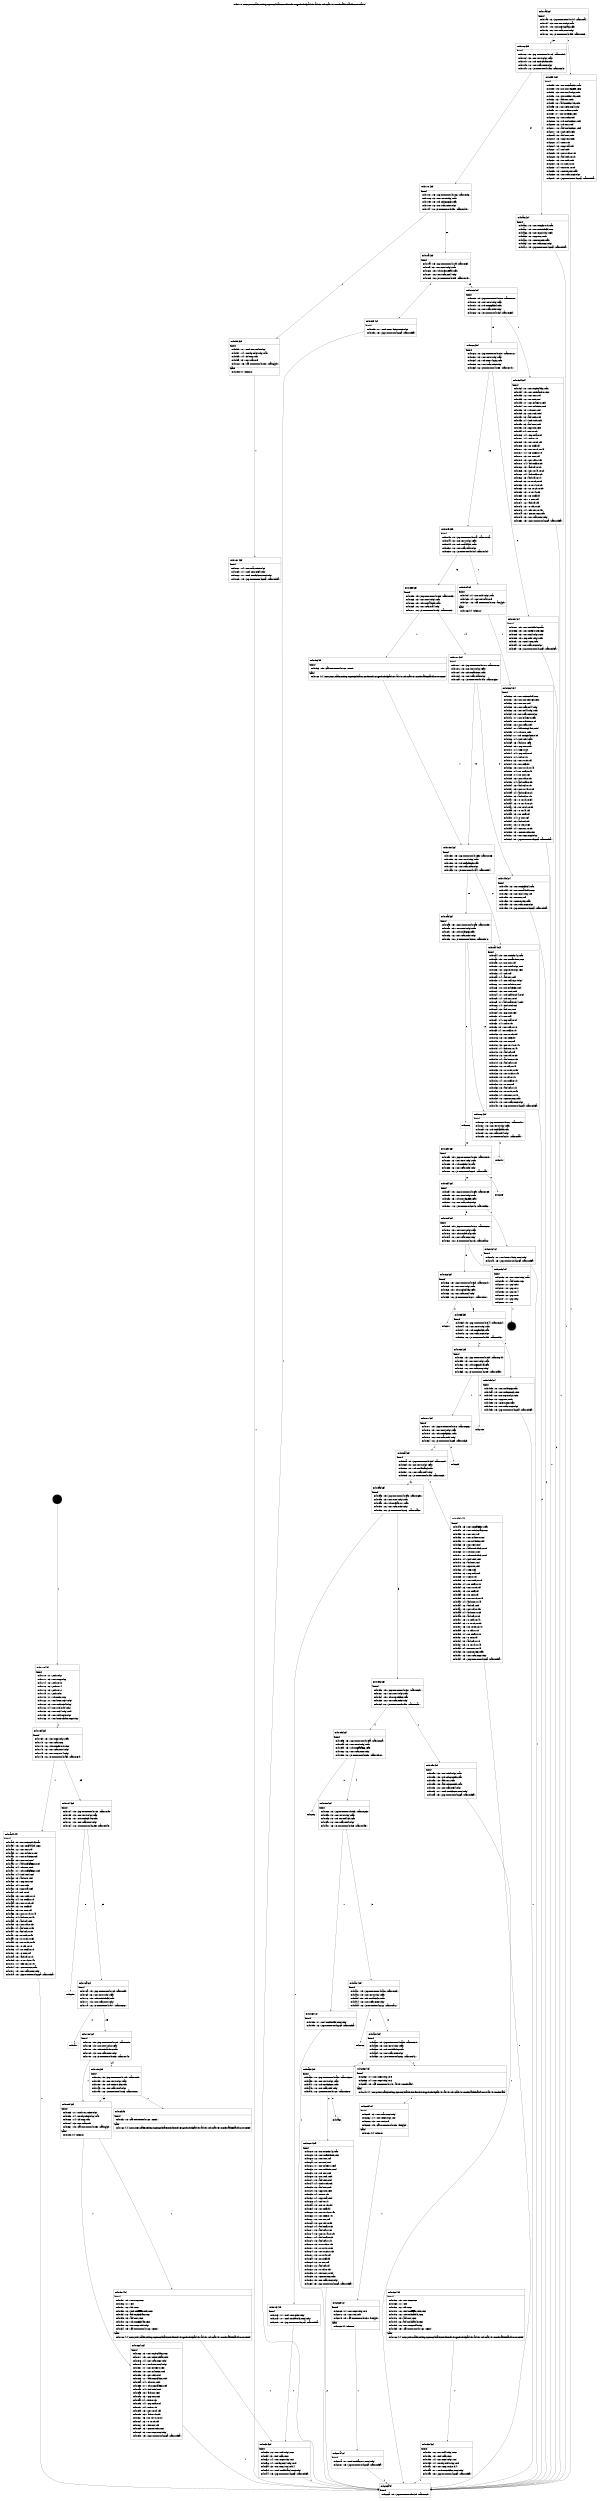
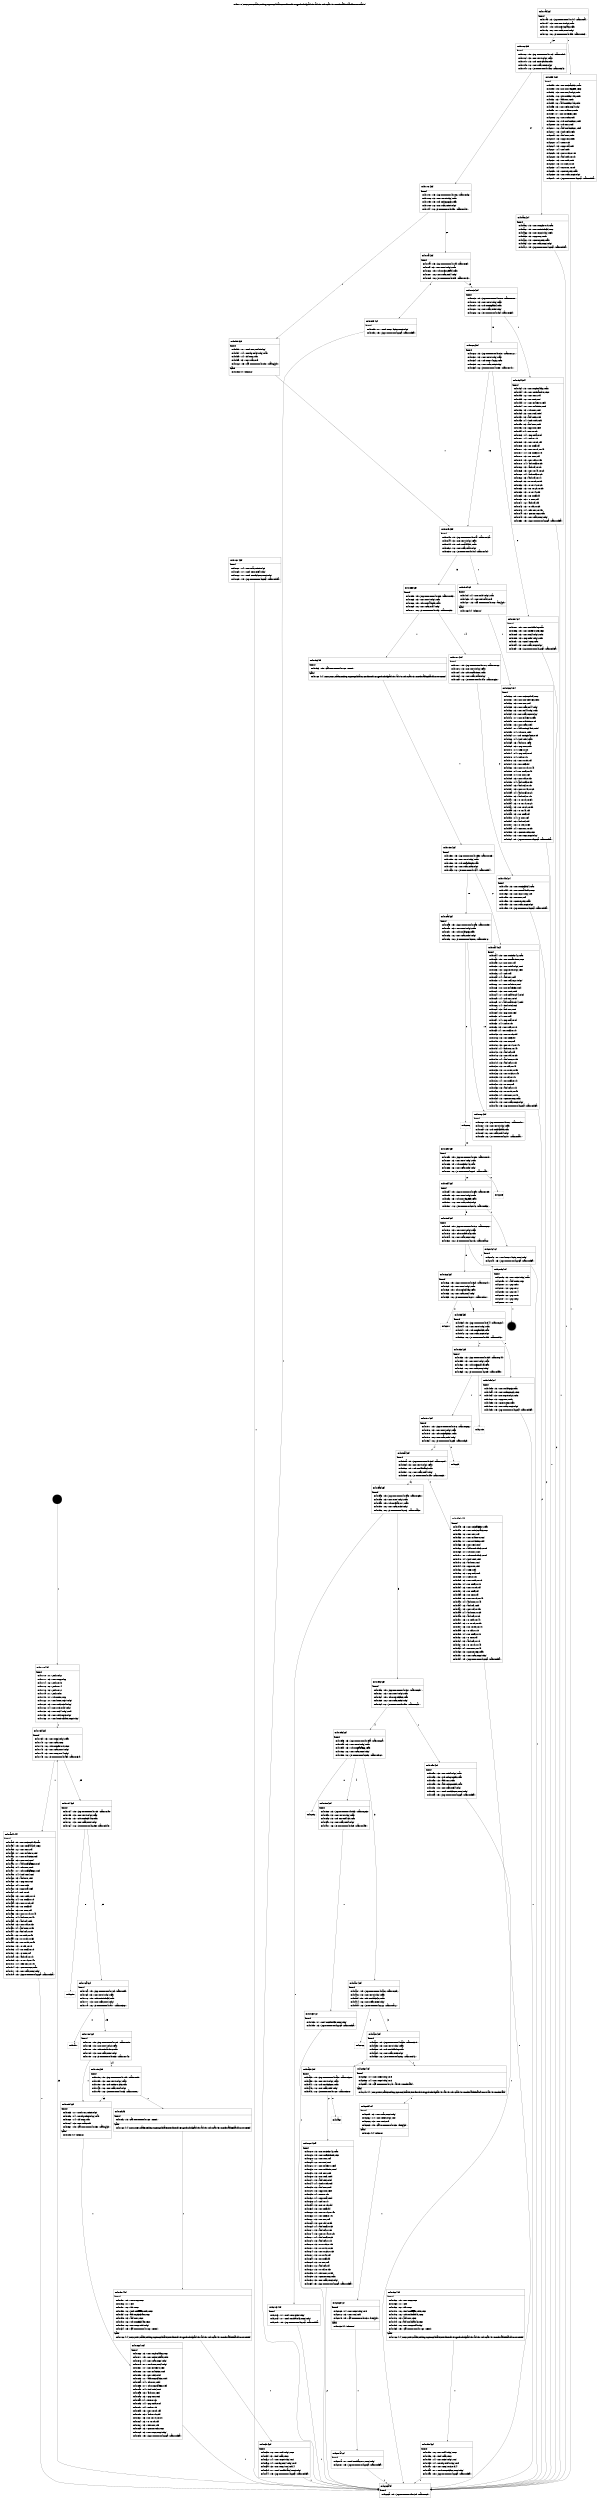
(255, 466) -> (362, 450)
(472, 763) -> none
(499, 1160) -> none
(359, 1904) -> (376, 1868)
(137, 2212) -> (183, 2210)
none -> (57, 2273)
(289, 2383) -> (314, 2432)
